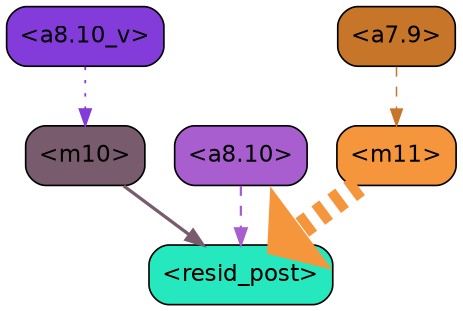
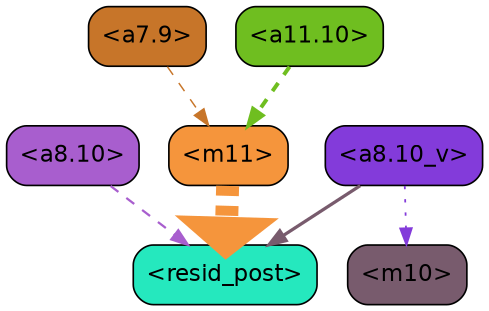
none -> (310, 36)
(157, 210) -> (322, 211)
